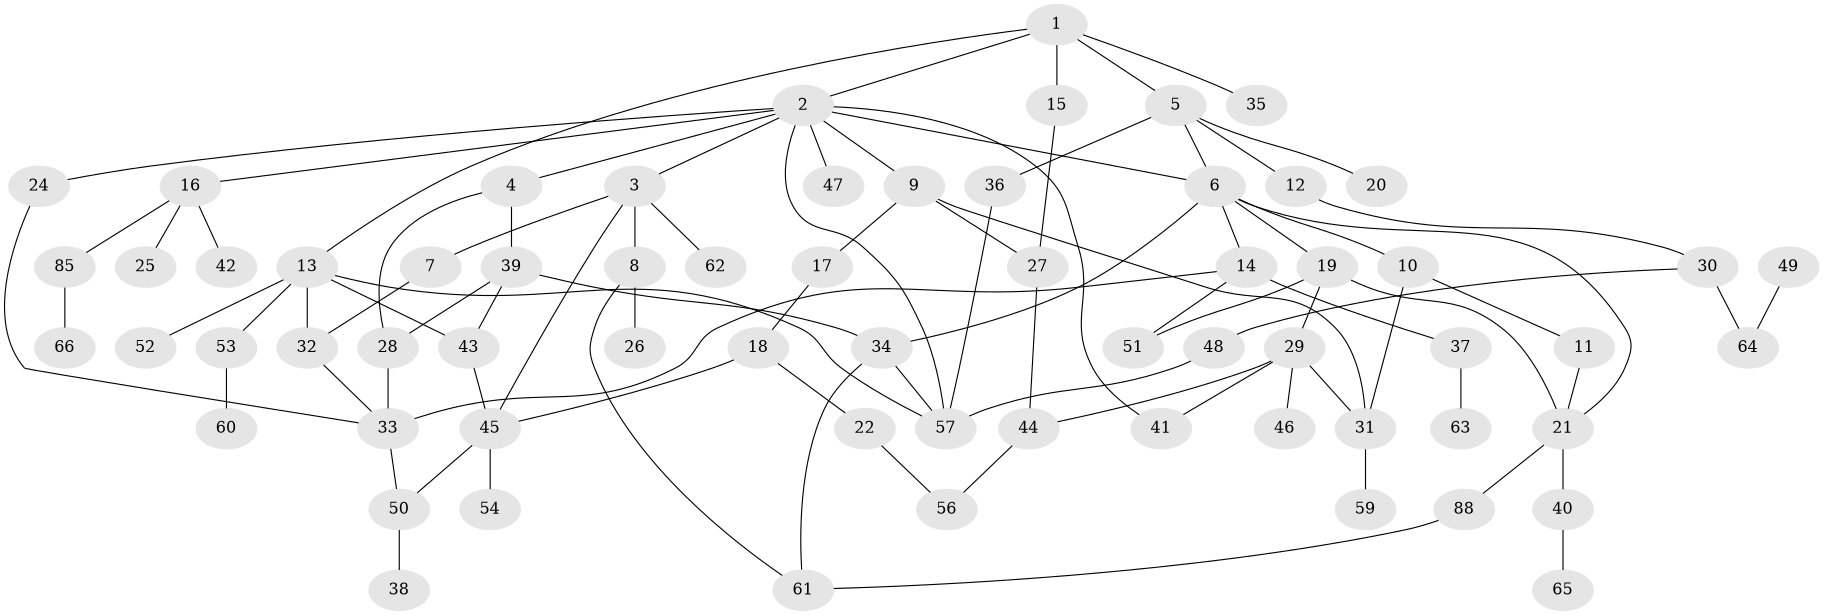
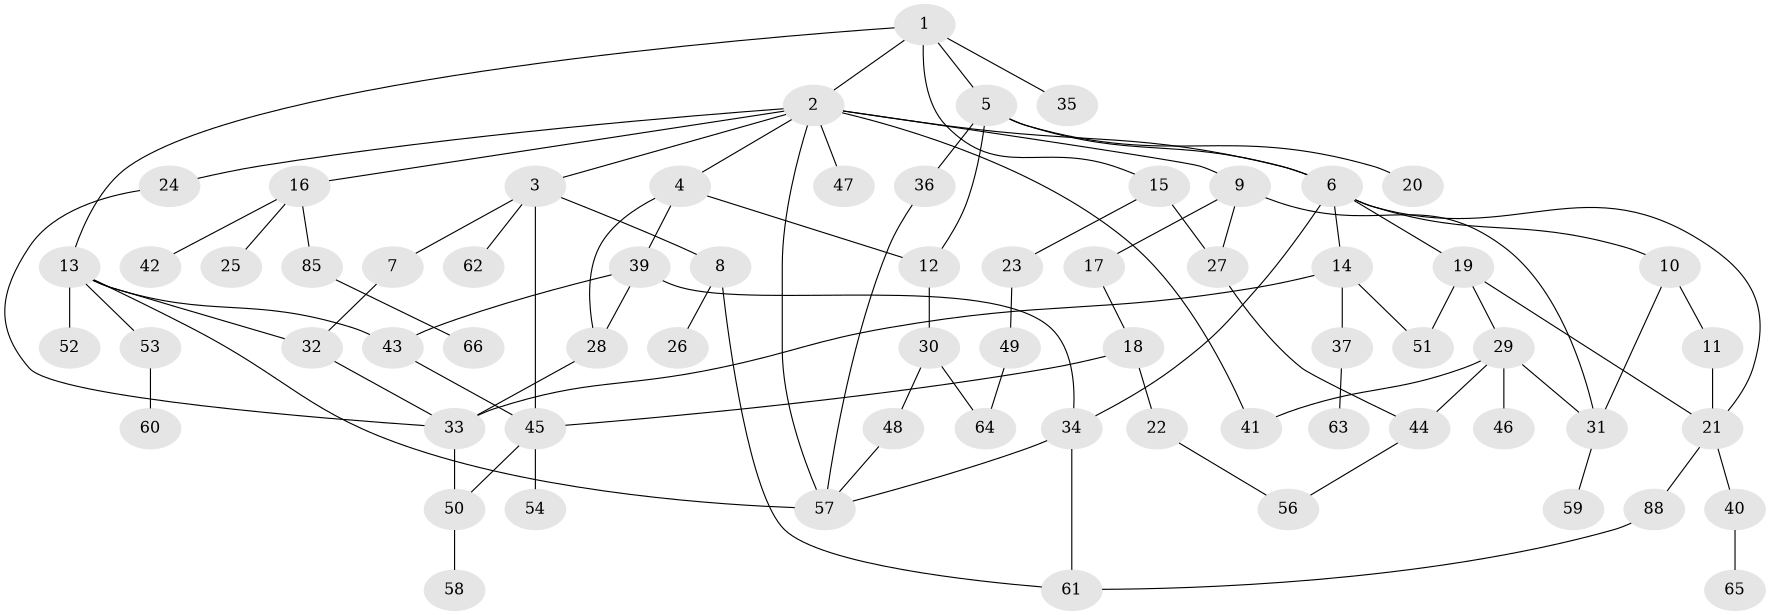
none -> (805, 227)
none -> (1012, 267)
(399, 590) -> (455, 590)
